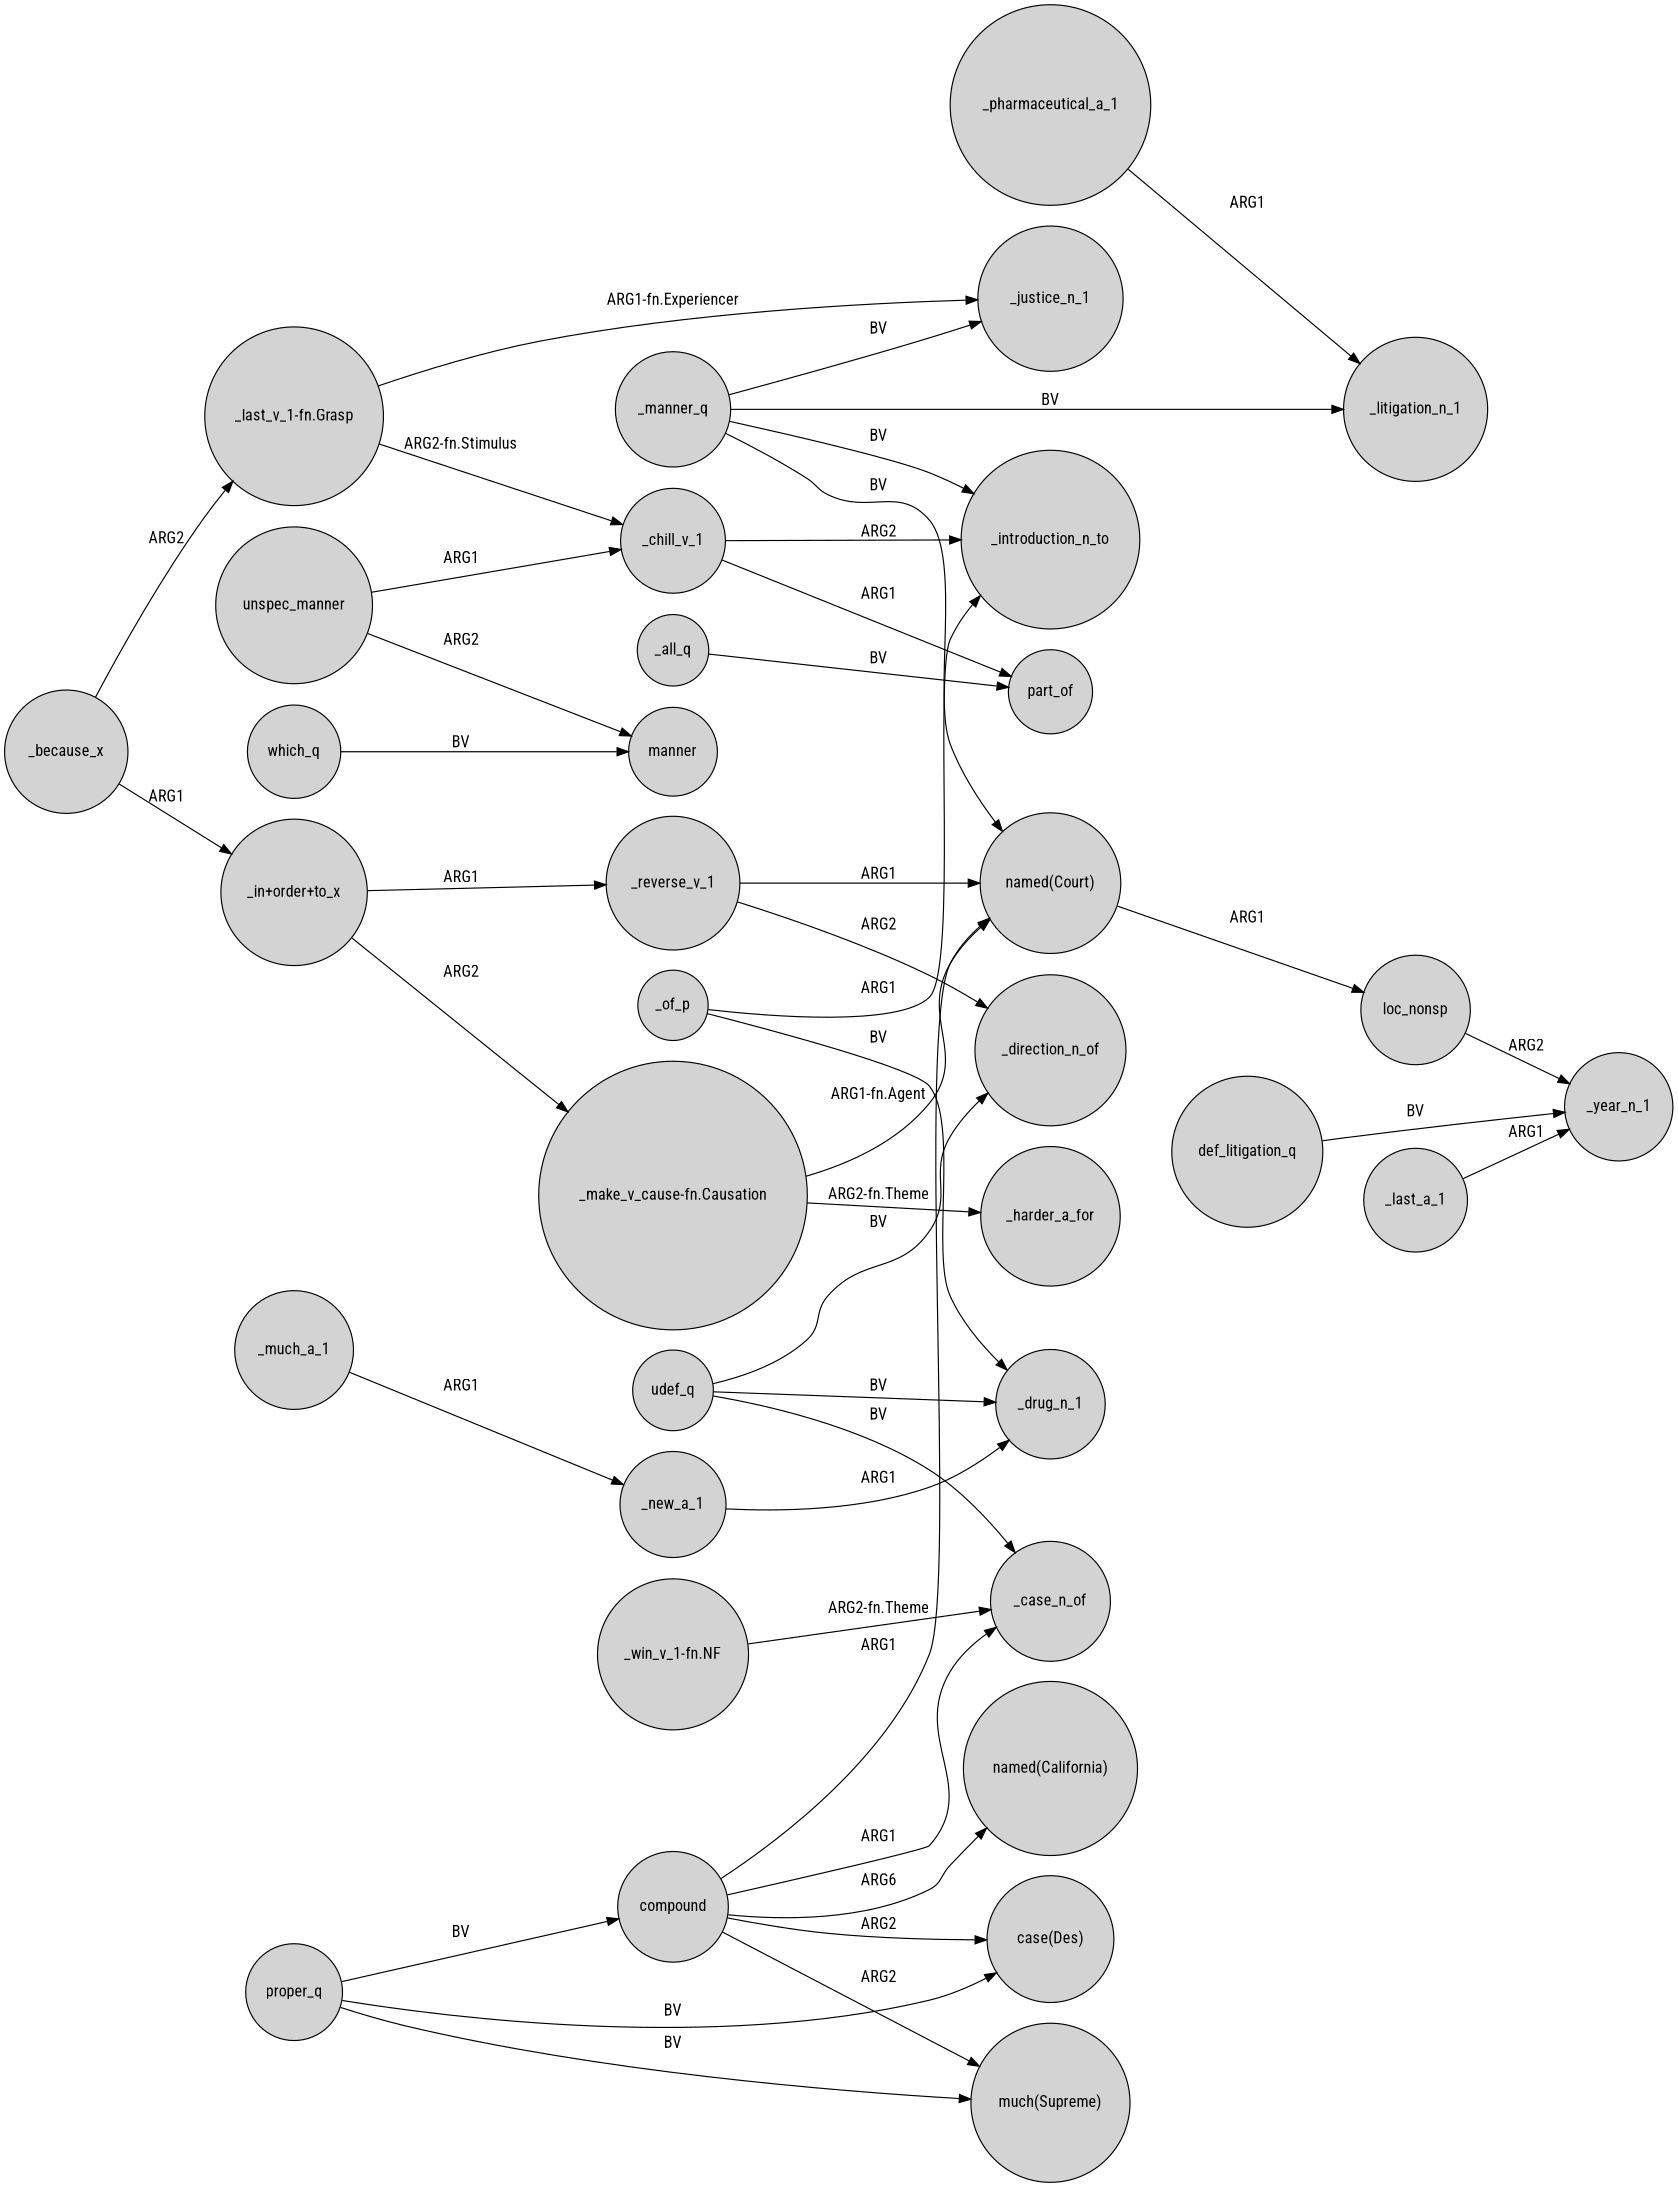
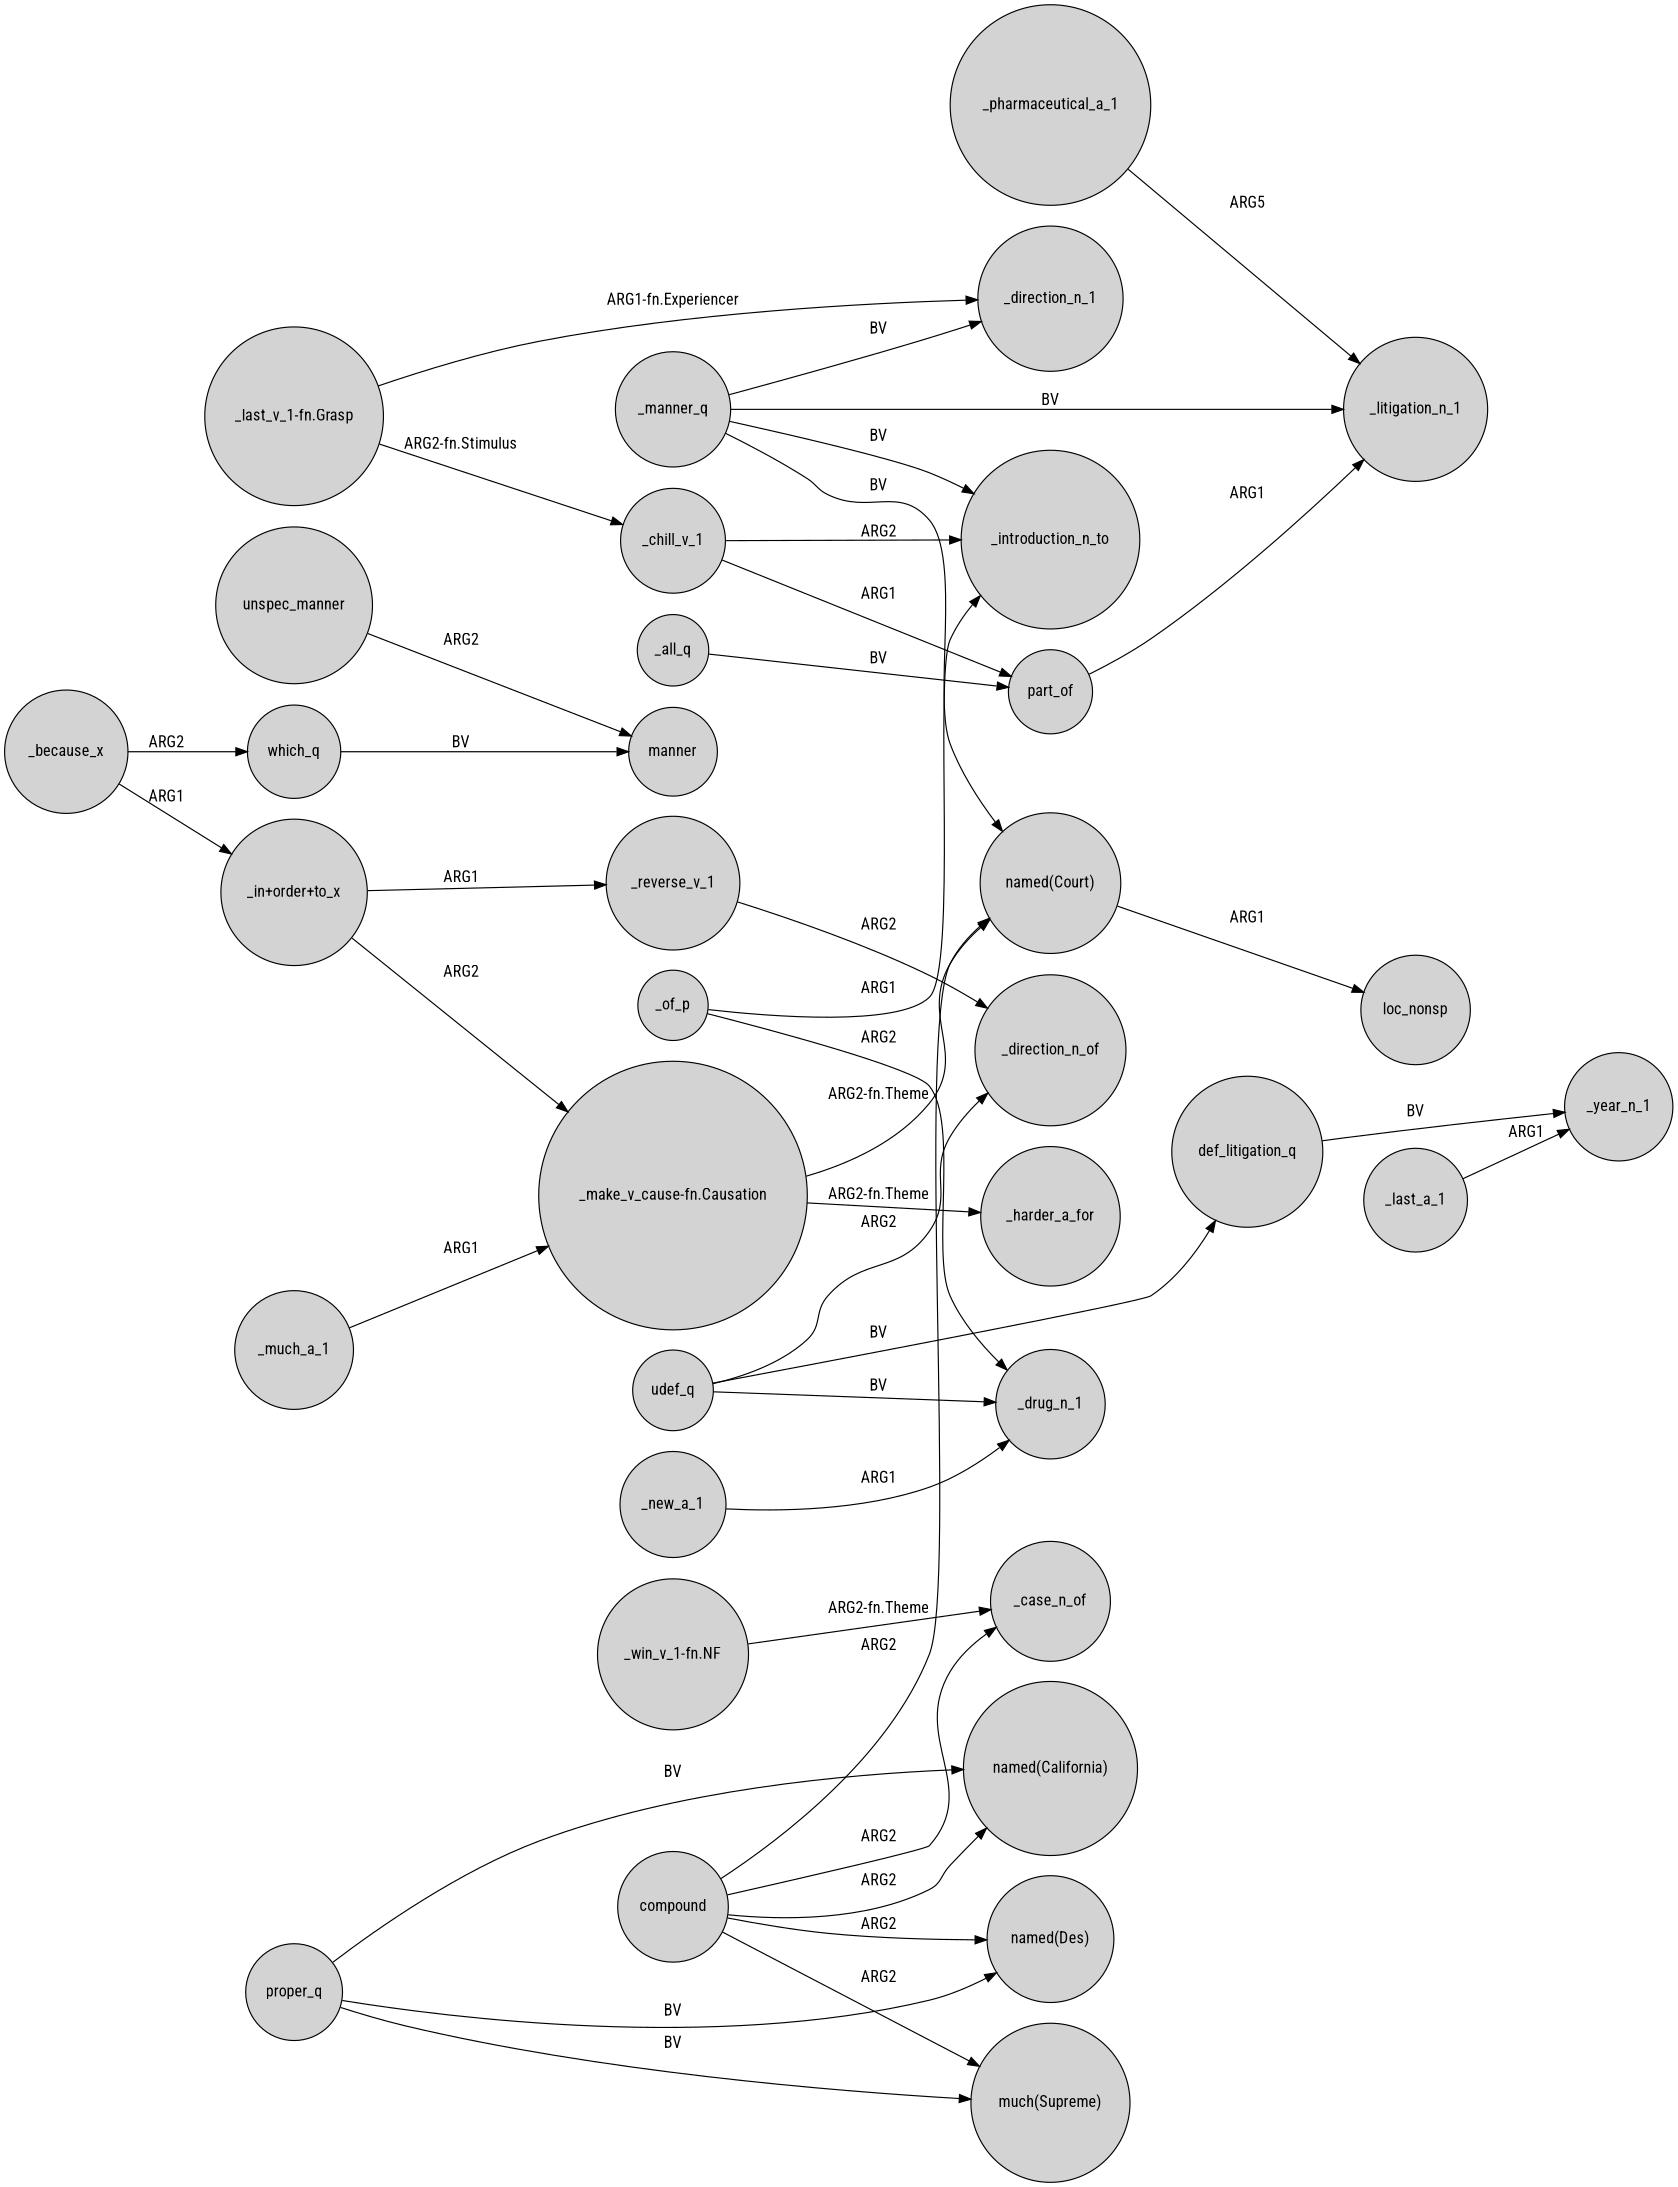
(1247, 204) -> (1247, 204)
(1050, 299) -> (1050, 299)
(491, 572) -> none
none -> (1229, 580)
(156, 591) -> (182, 752)
(854, 883) -> none
(879, 1038) -> (879, 1038)
(1512, 1056) -> none
(879, 1095) -> (879, 1095)
(879, 1223) -> (879, 1223)
(481, 1426) -> (443, 1289)
(875, 1442) -> (963, 1335)
(879, 1646) -> (879, 1646)
(879, 1837) -> (879, 1837)
(879, 1881) -> (879, 1881)
(1050, 1939) -> (1050, 1939)
(474, 1952) -> (625, 1814)
